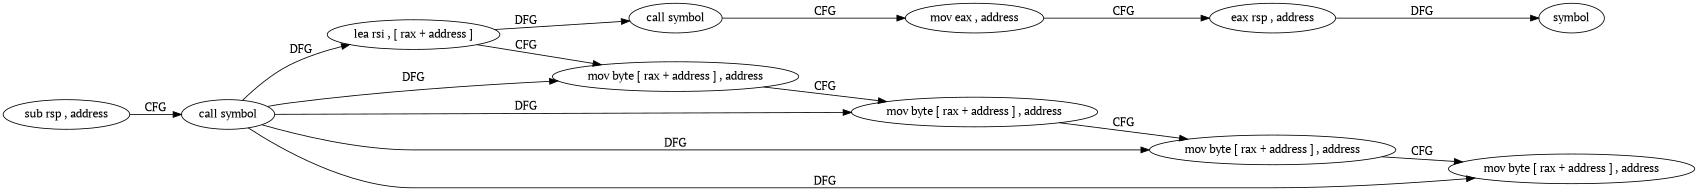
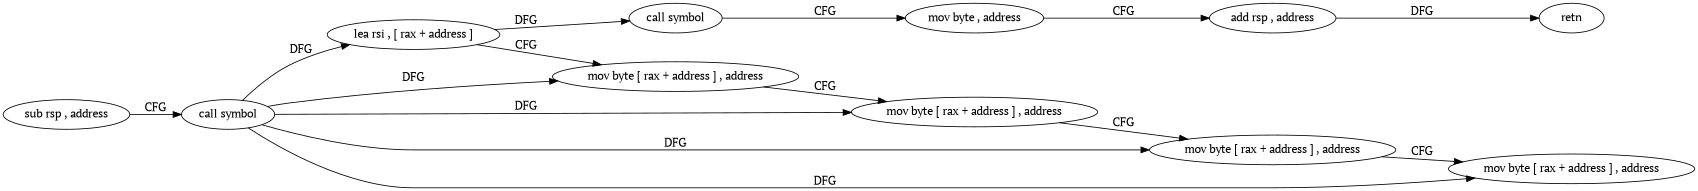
(974, 18) -> (974, 18)
(1273, 18) -> (1273, 18)
(1572, 18) -> (1572, 18)
